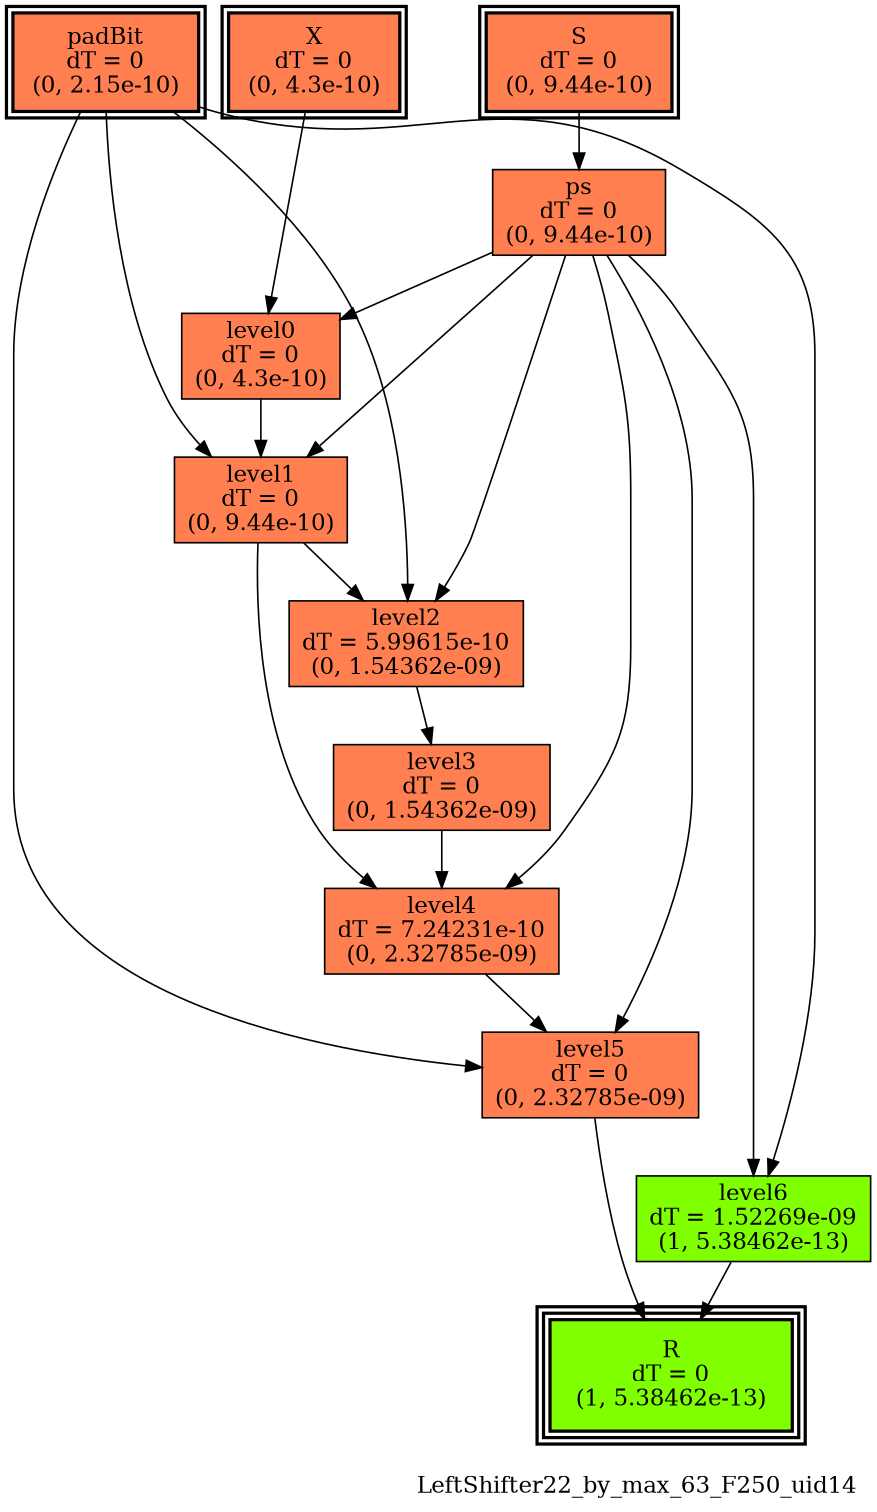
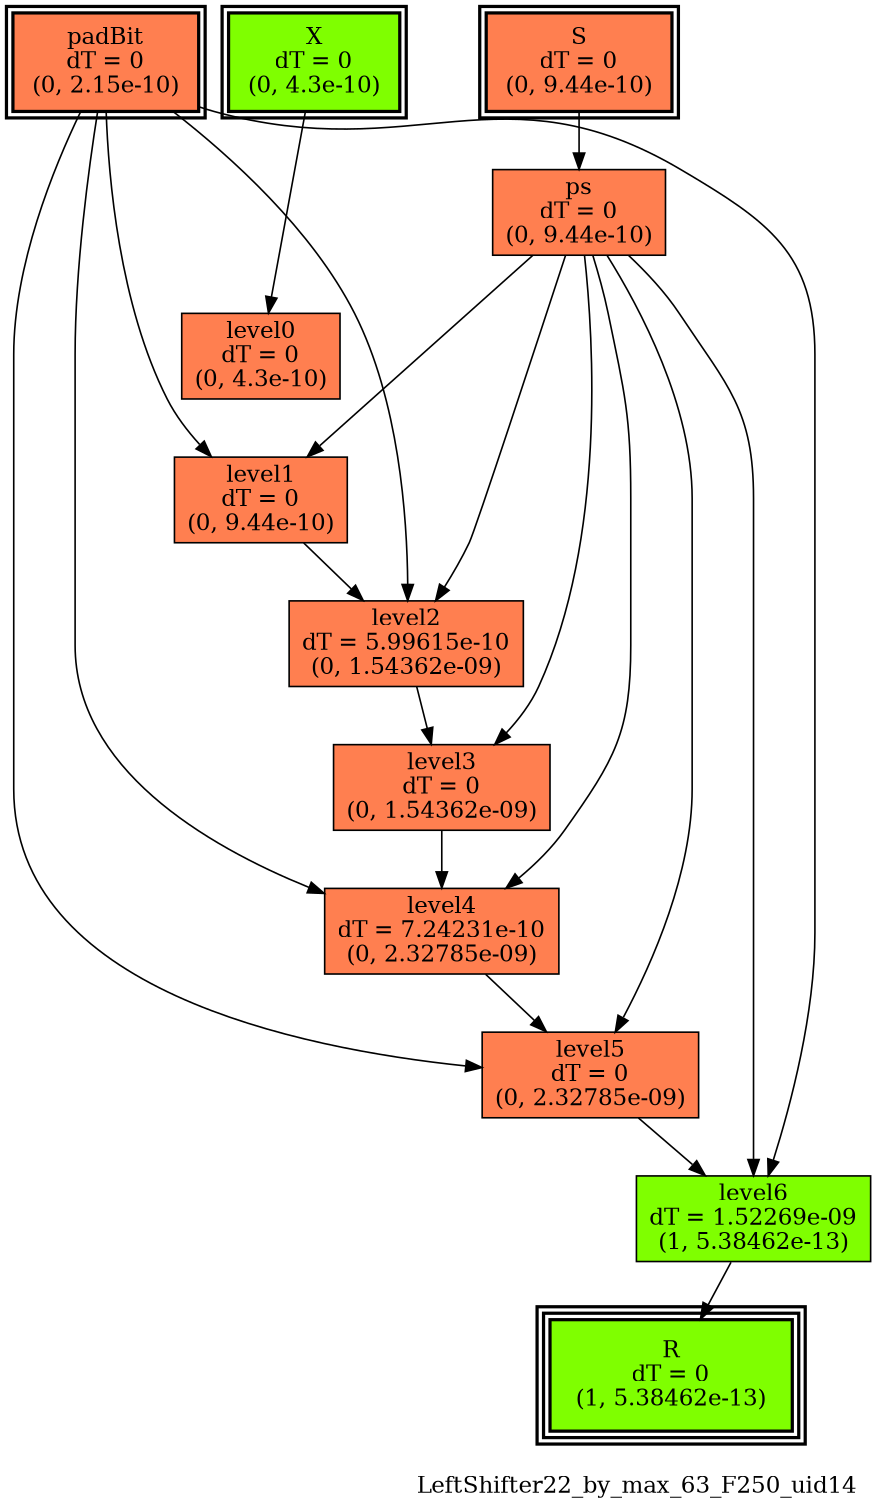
(314, 62) -> (314, 62)
(424, 283) -> (586, 503)
(261, 420) -> none
(274, 723) -> (75, 556)
(610, 1213) -> (665, 1141)
